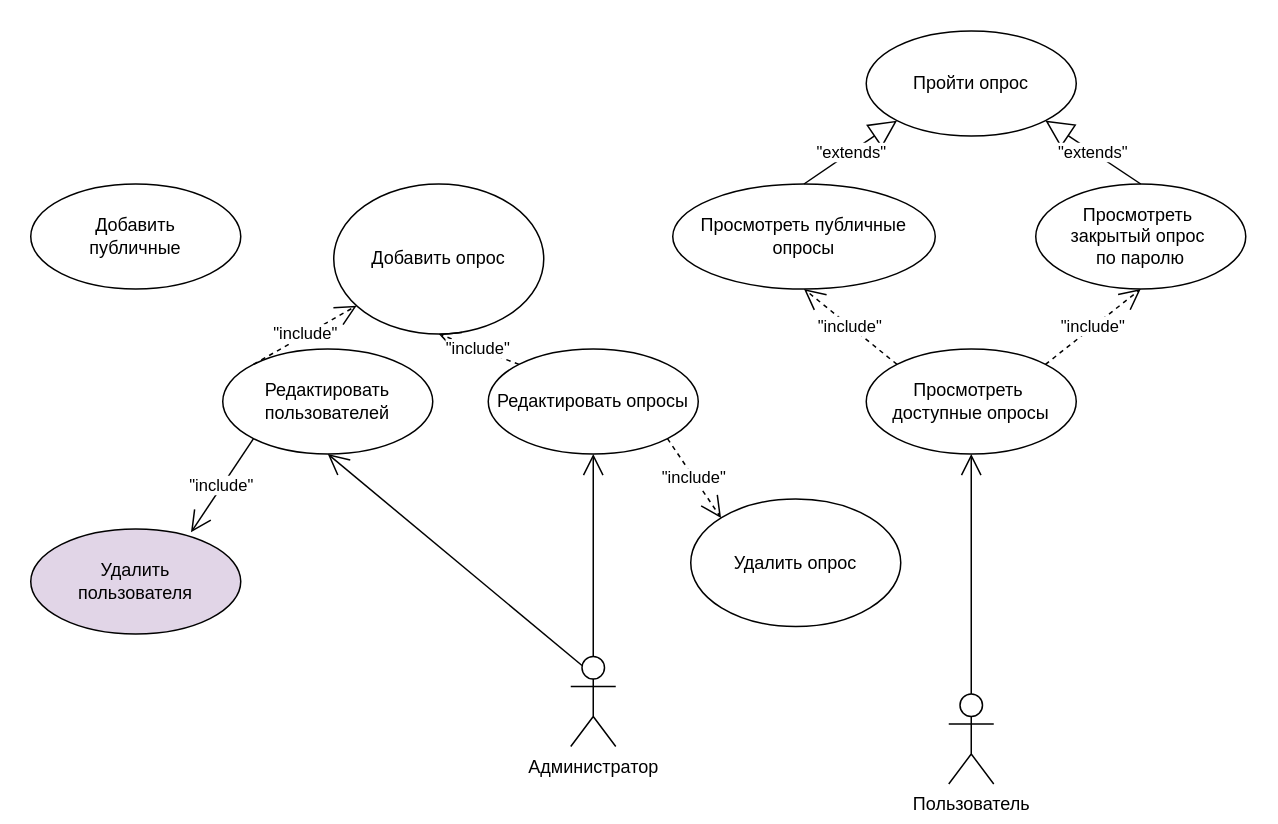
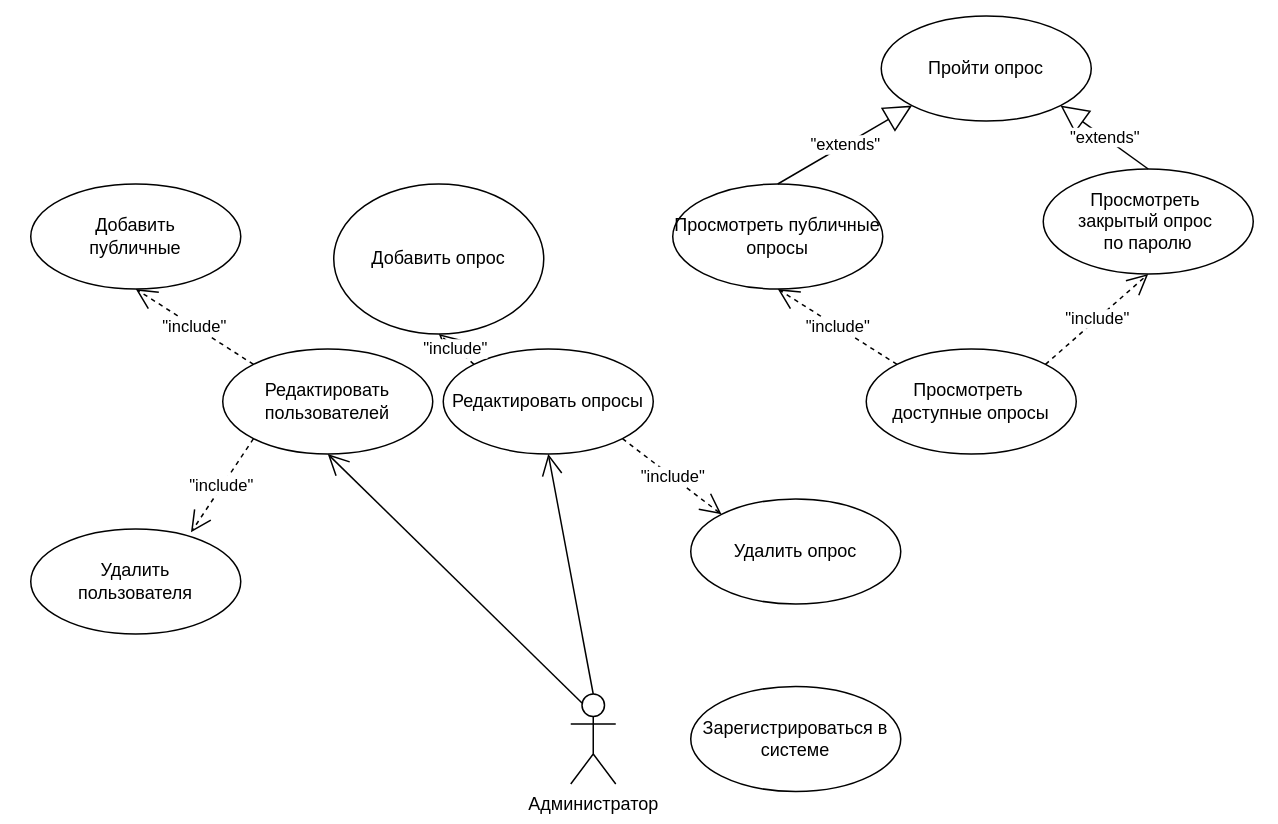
(971, 83) -> (986, 68)
(804, 236) -> (778, 236)
(1141, 236) -> (1148, 221)
(303, 336) -> (220, 342)
(593, 401) -> (548, 401)
(240, 458) -> (240, 458)
(796, 563) -> (796, 551)
(971, 575) -> none
(136, 581) -> (136, 581)
(593, 701) -> (593, 739)
none -> (796, 739)
(971, 739) -> none
